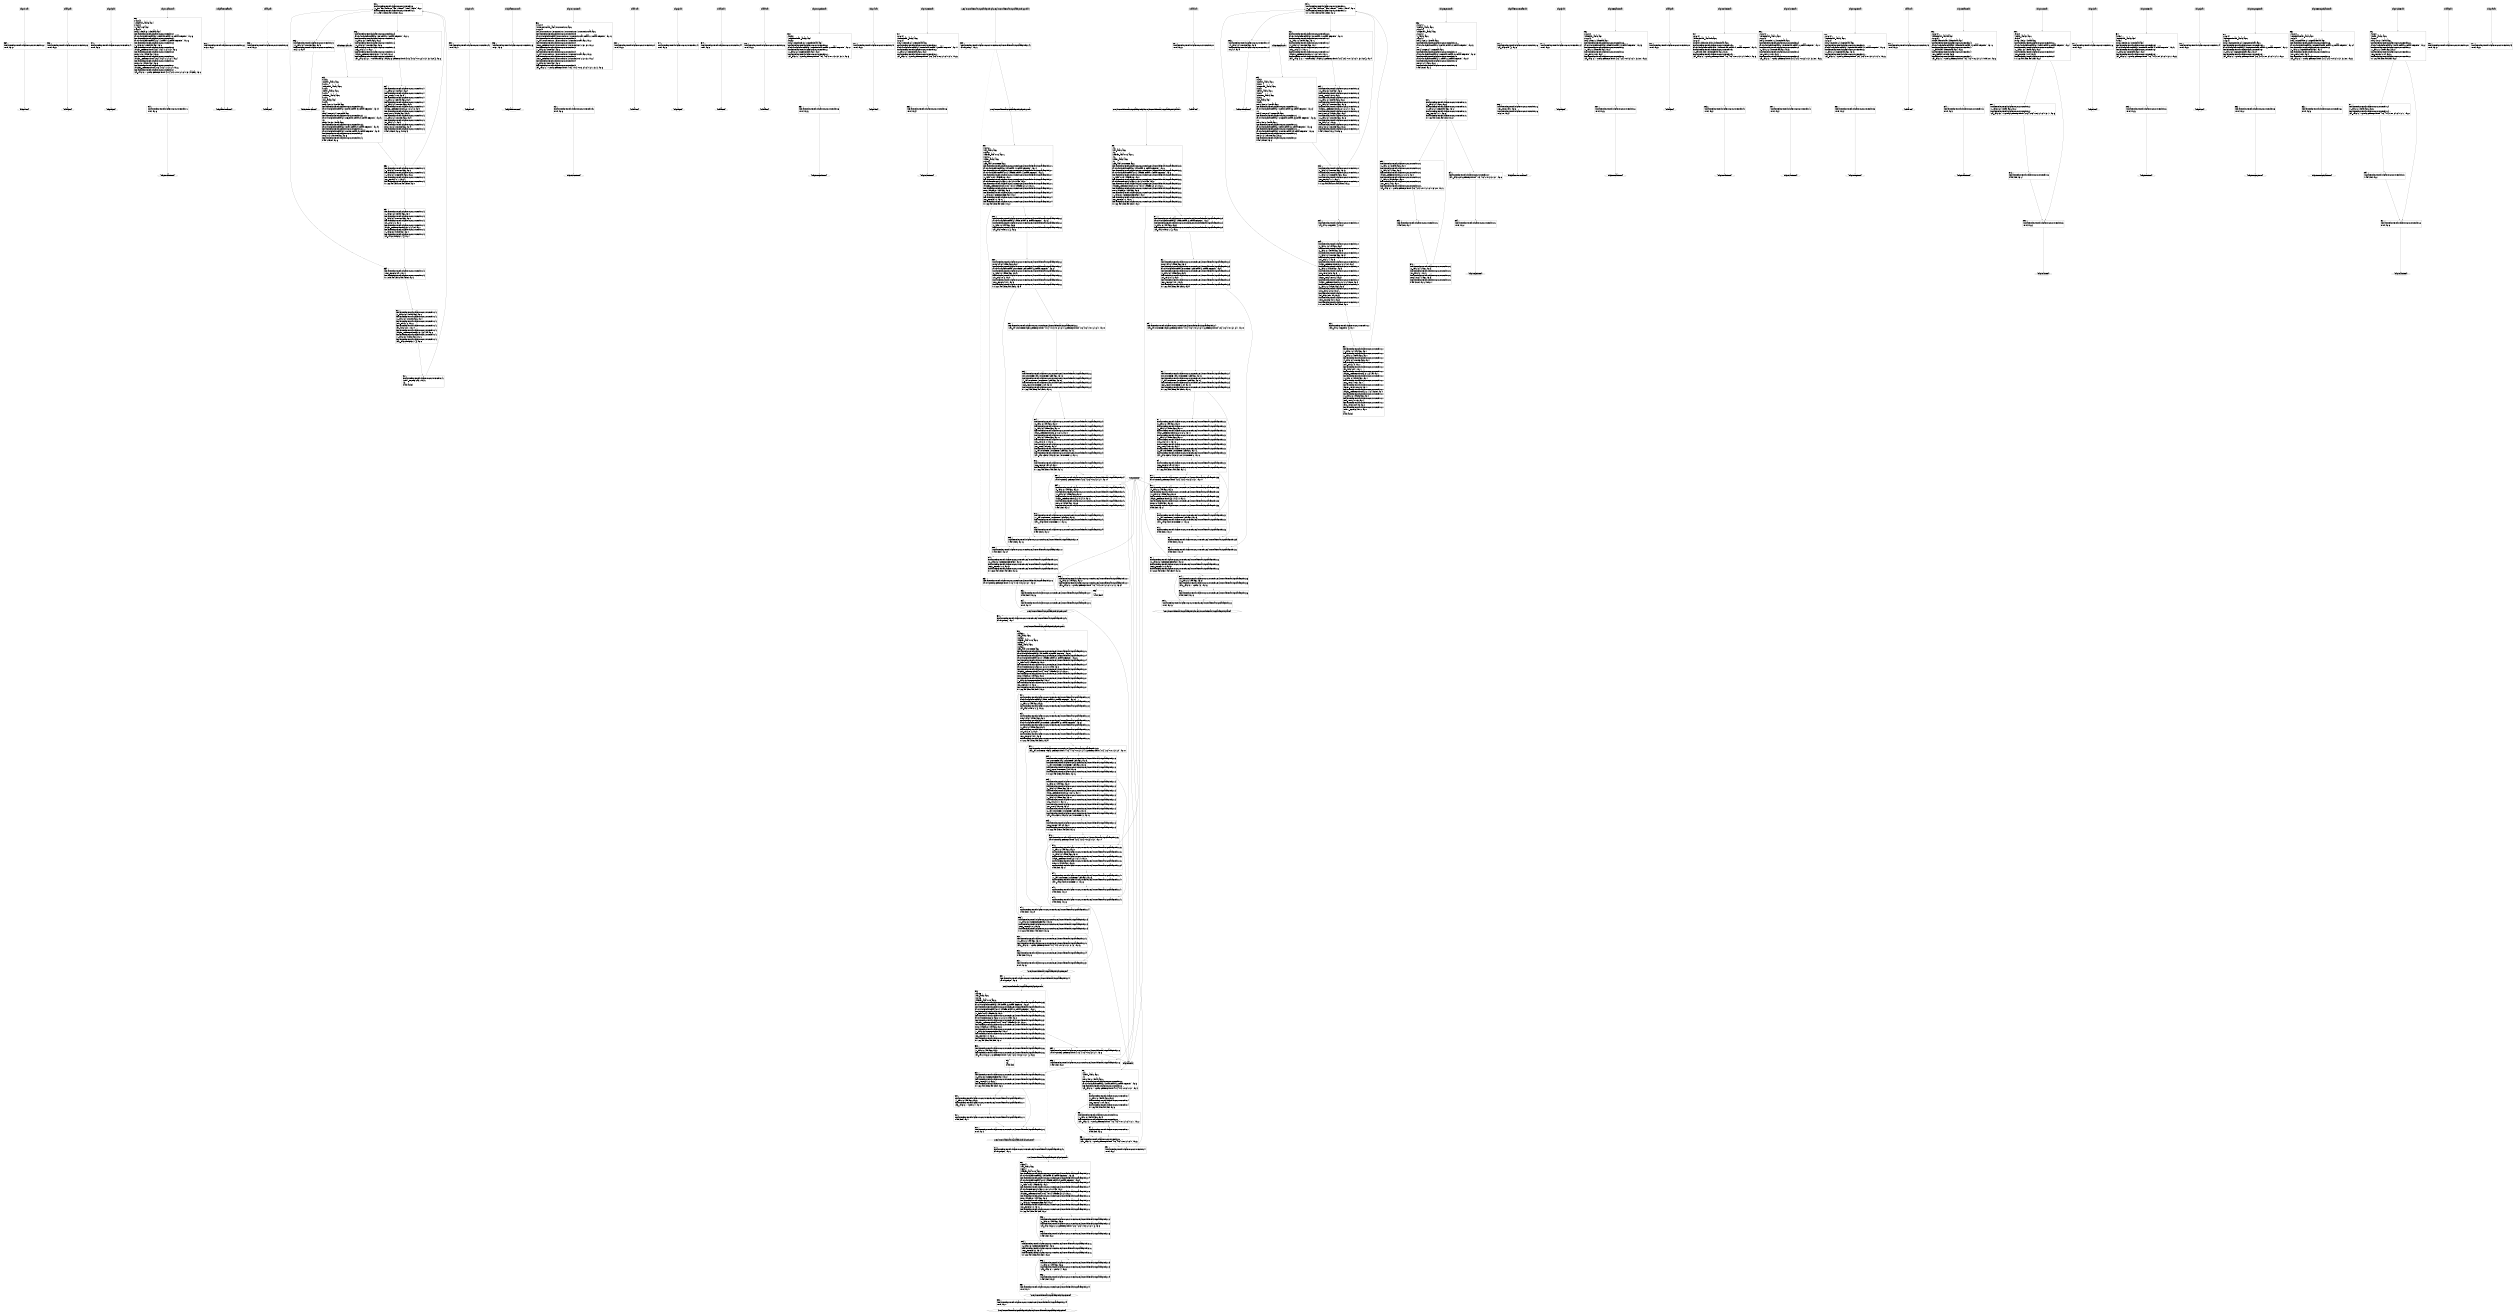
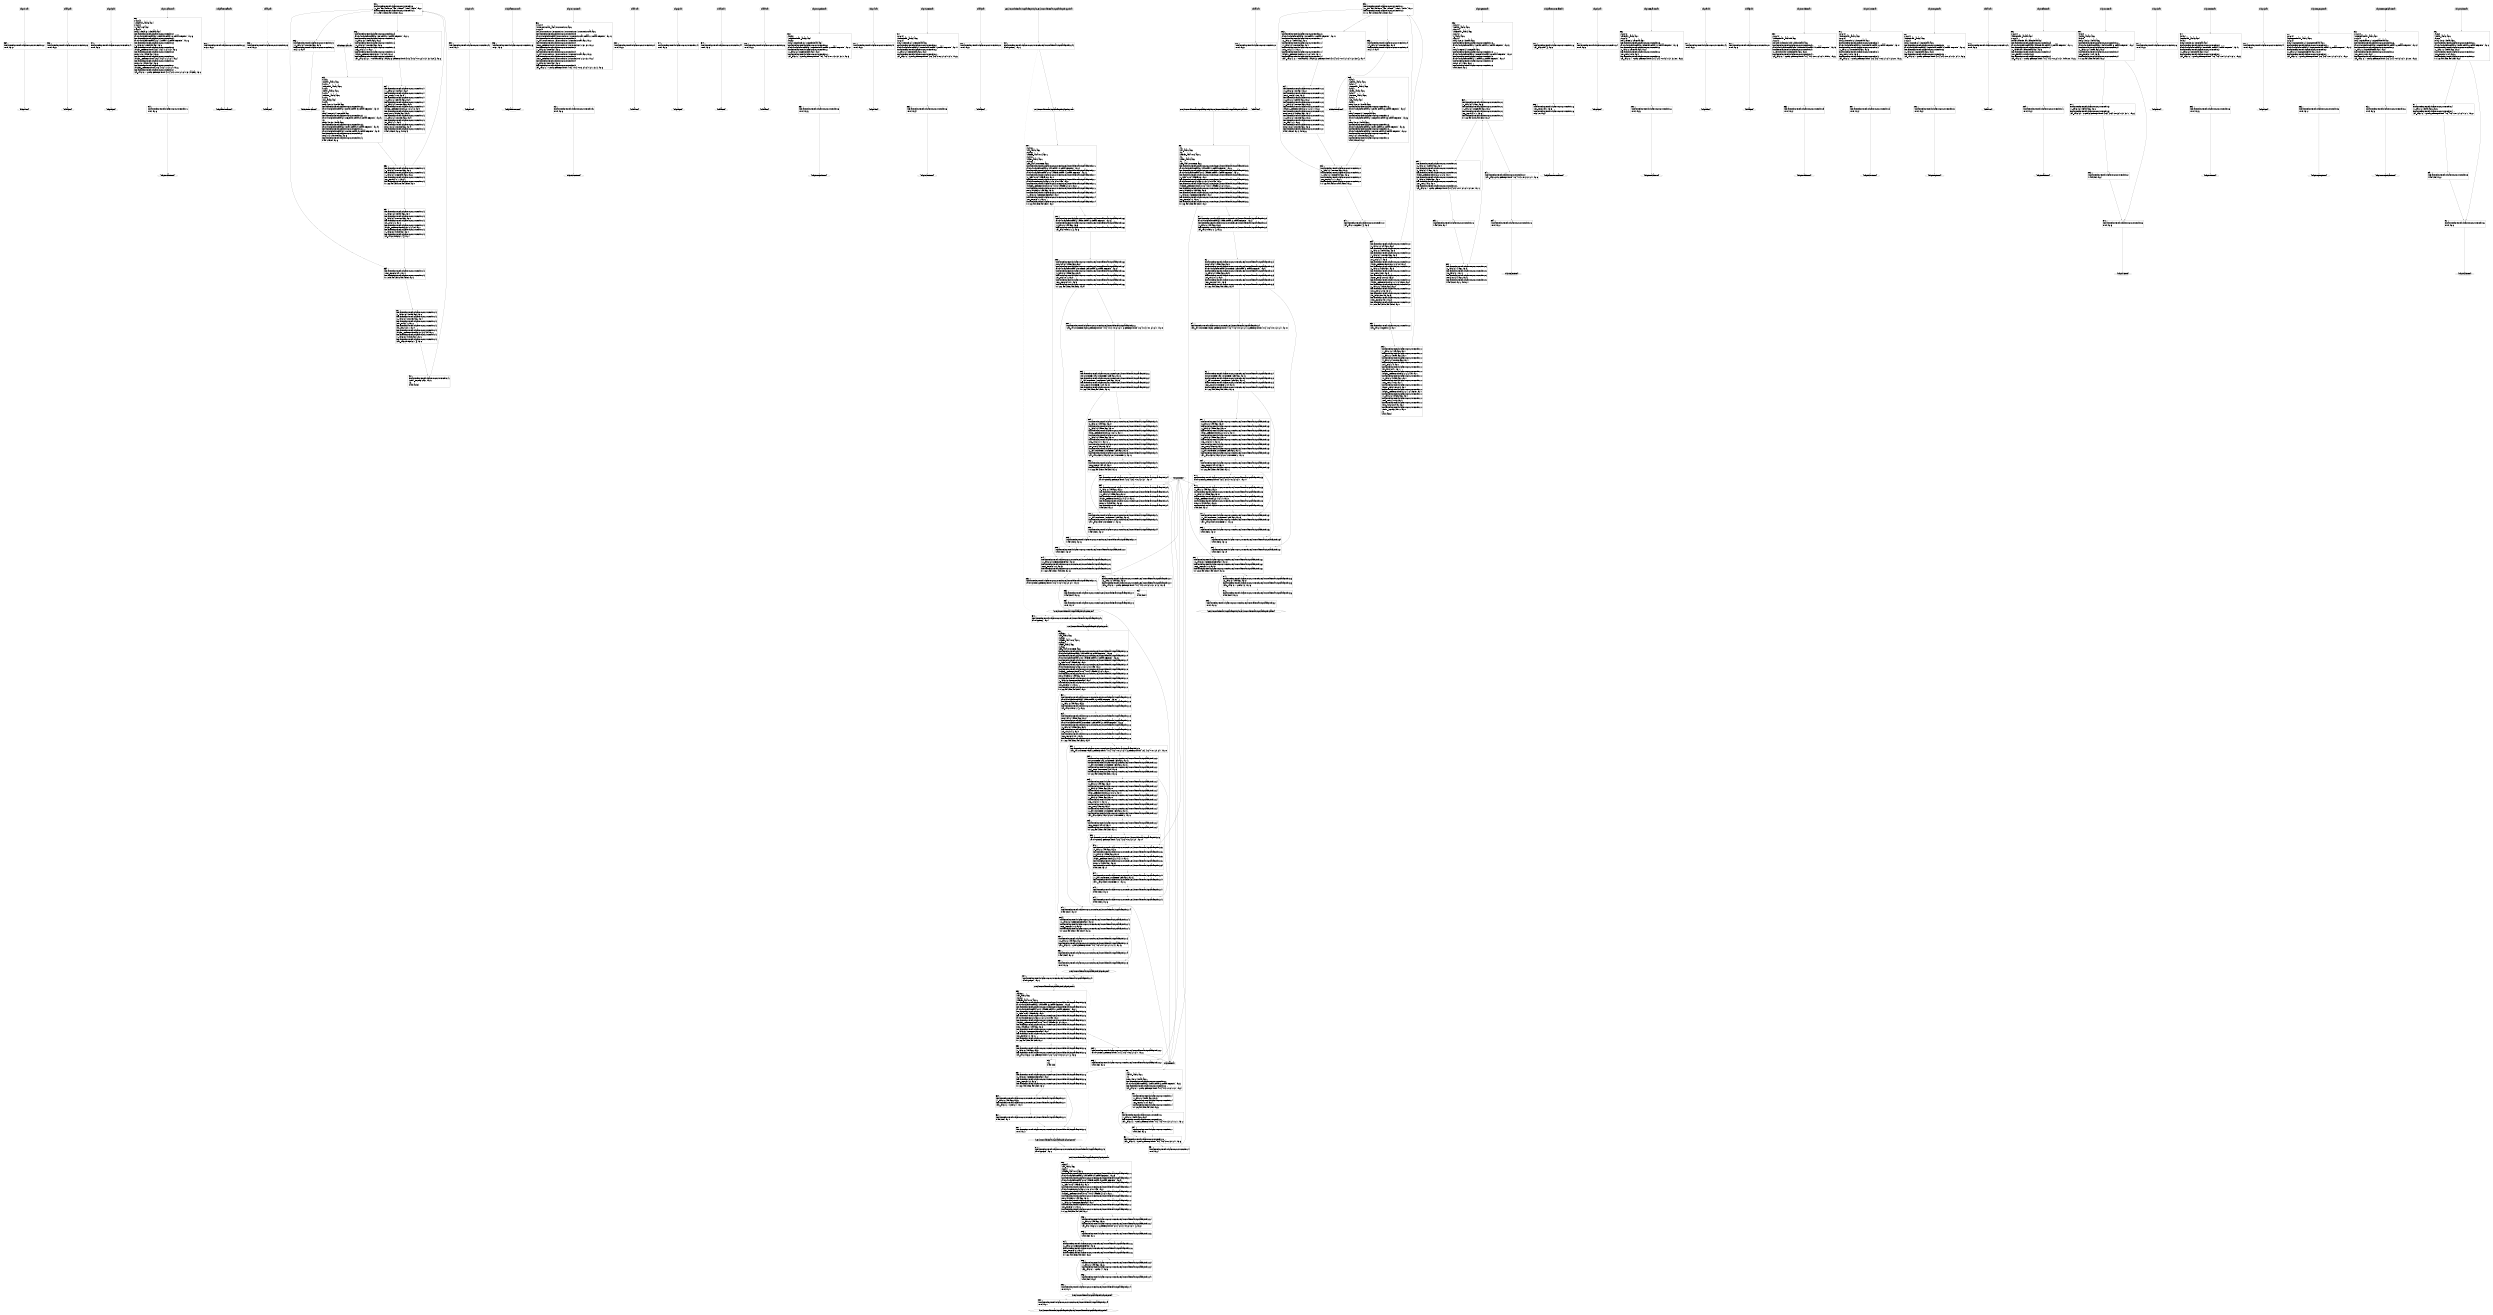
(1279, 46) -> none
(705, 48) -> (706, 48)
none -> (981, 110)
none -> (1706, 110)
